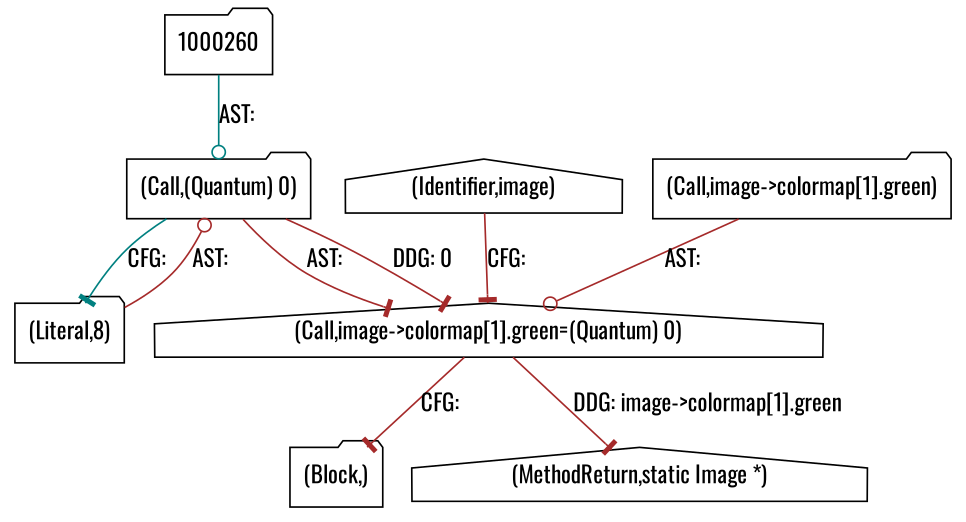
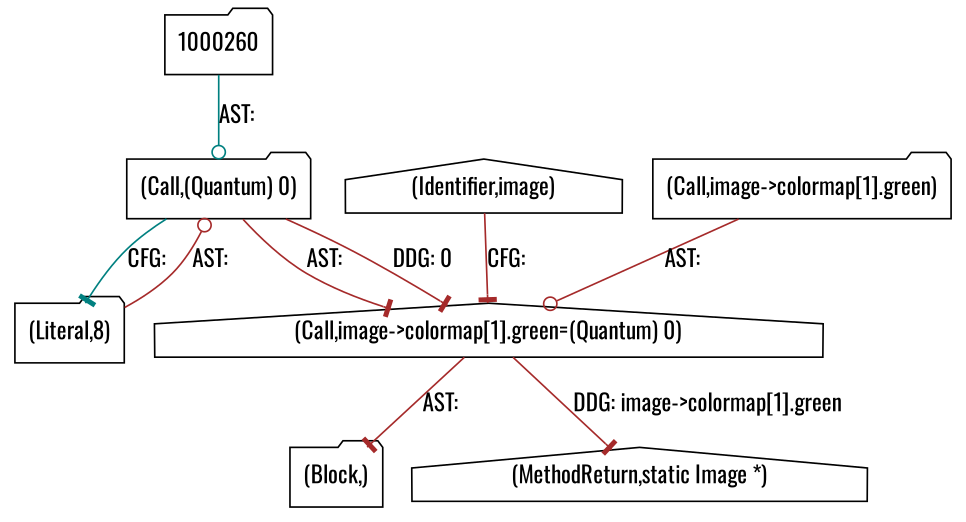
(443, 405) -> (443, 405)
